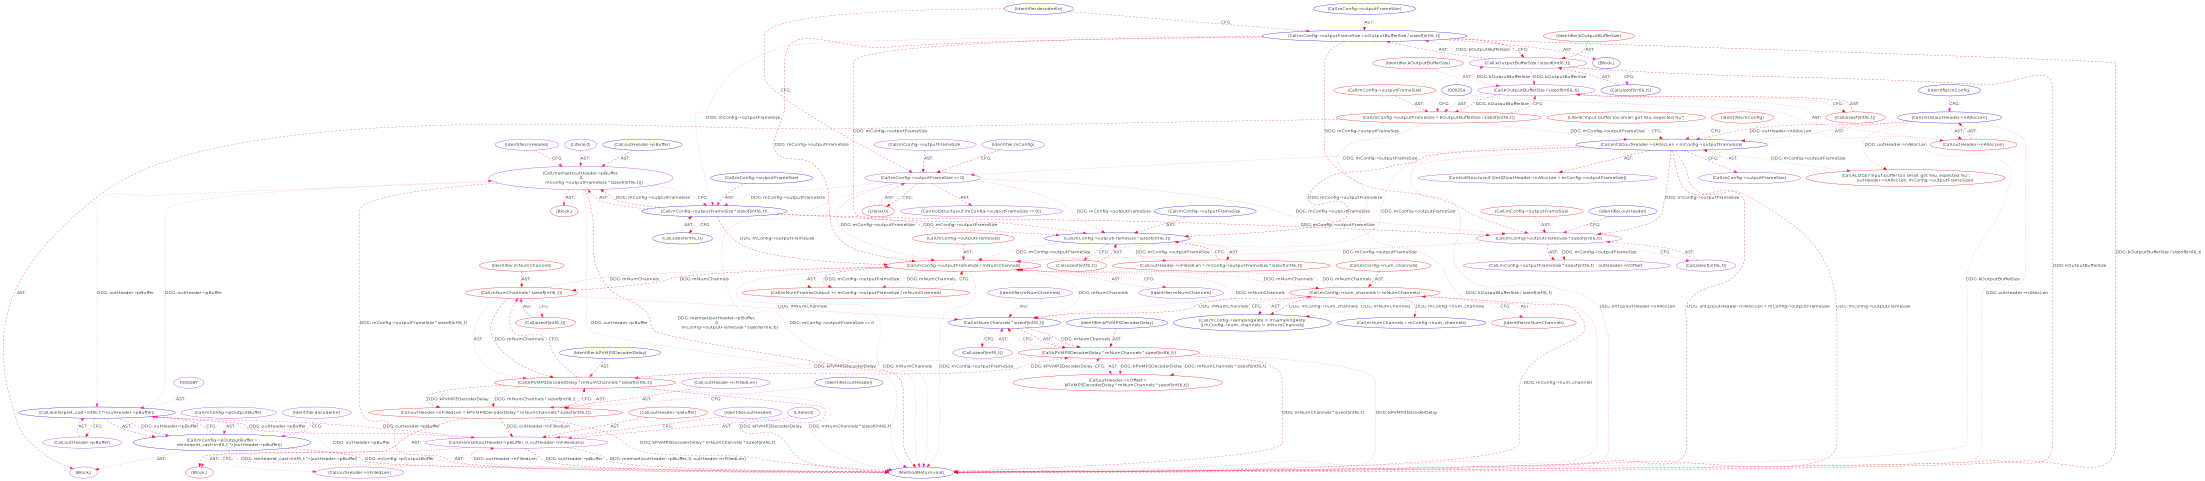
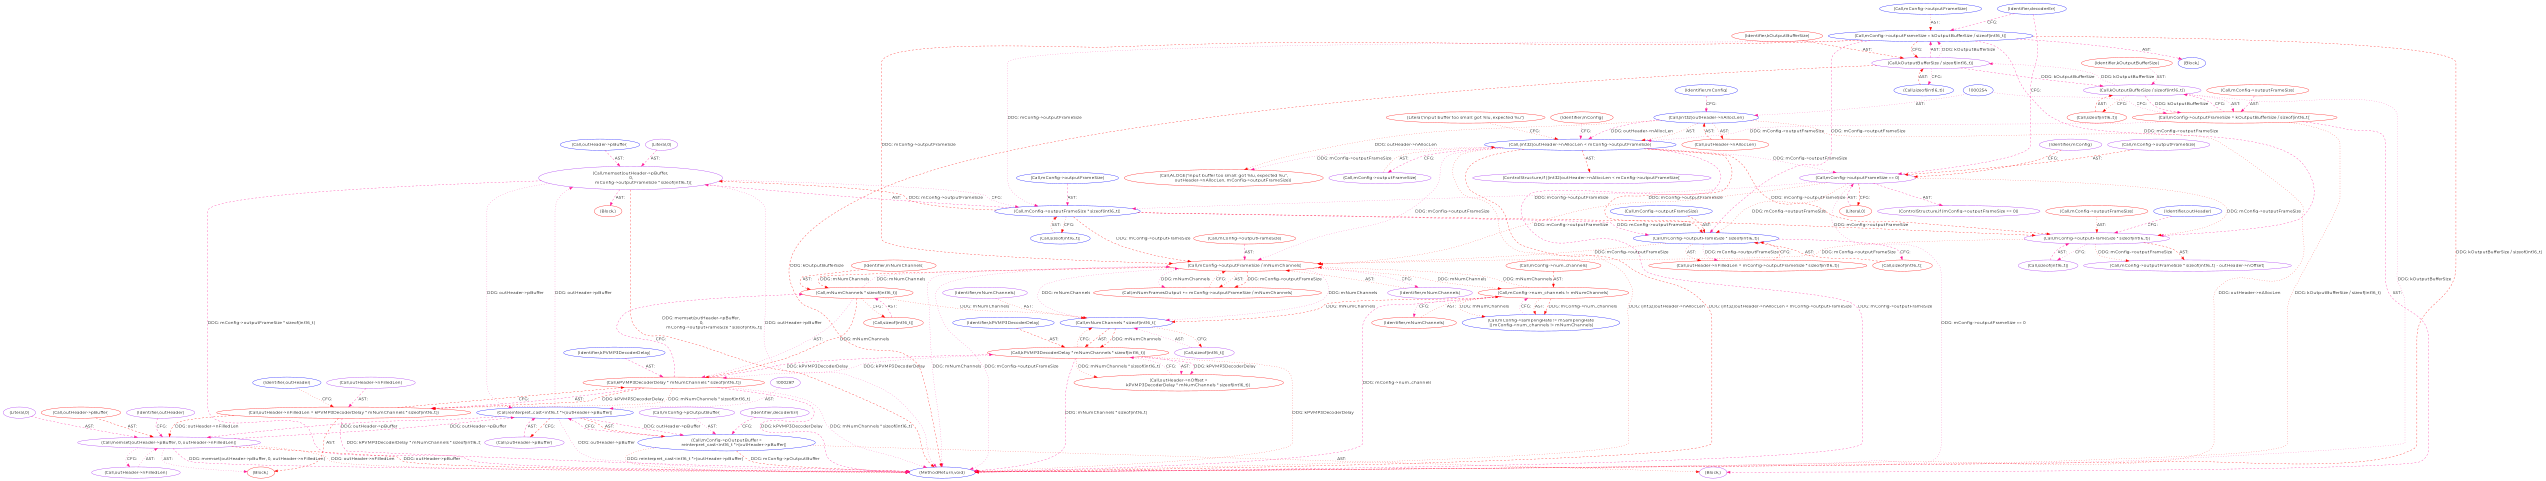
(1705, 107) -> (1862, 108)
(527, 145) -> none
(1411, 323) -> none
